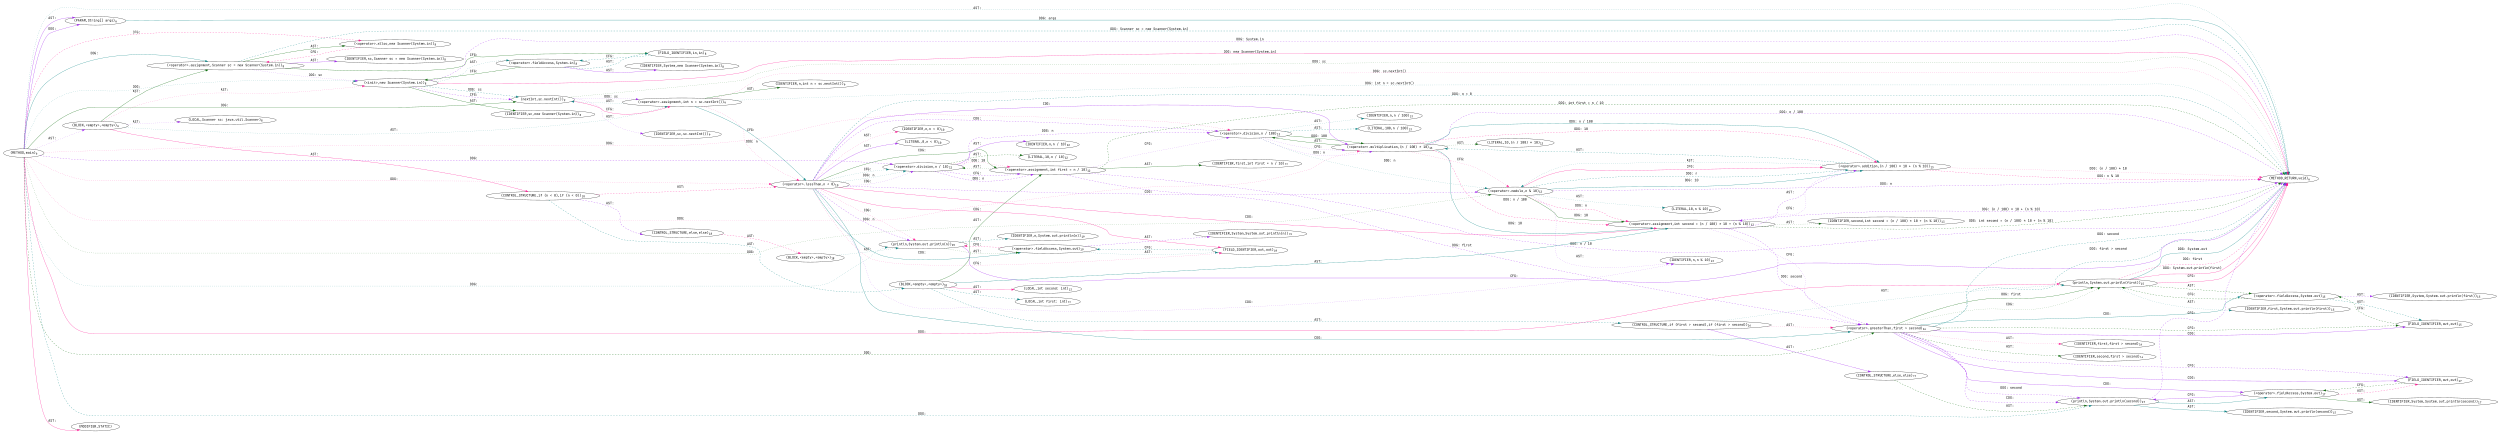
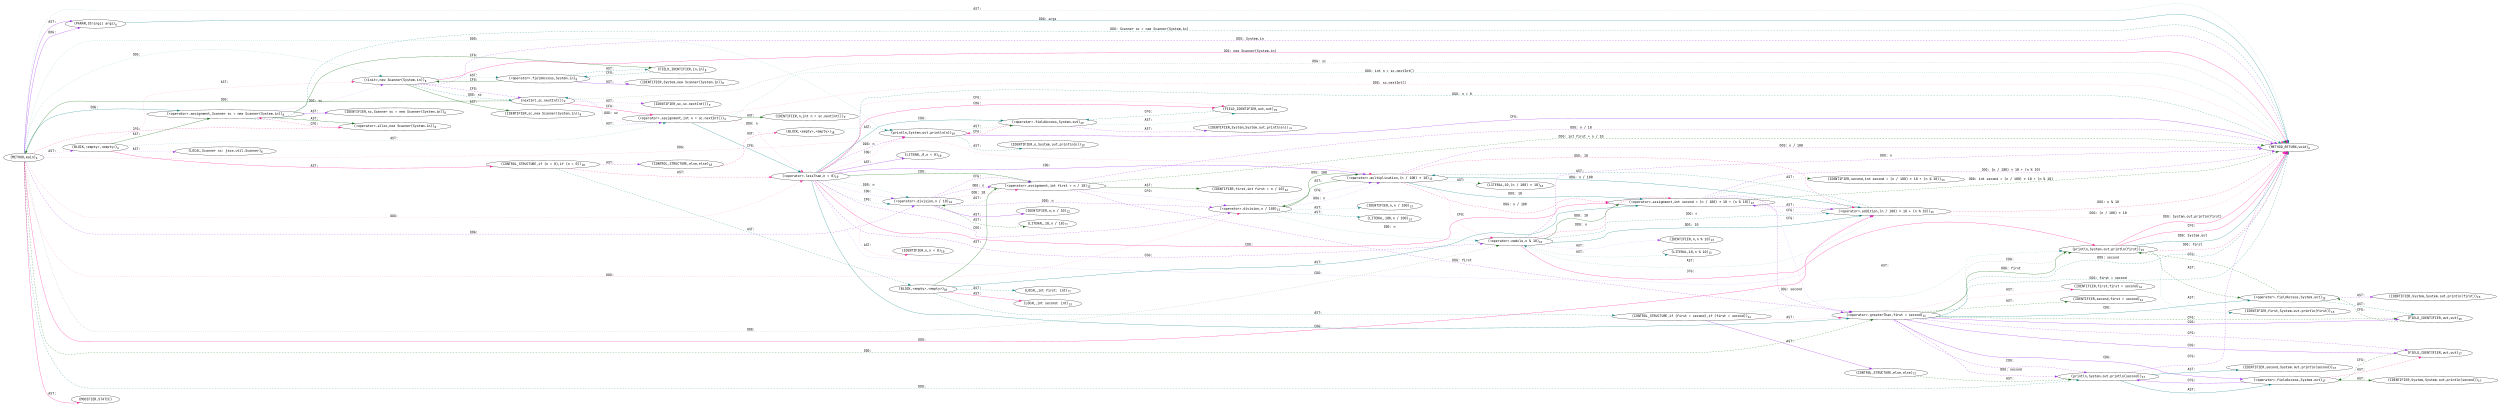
(263, 107) -> (256, 101)
(1213, 309) -> (1335, 275)
